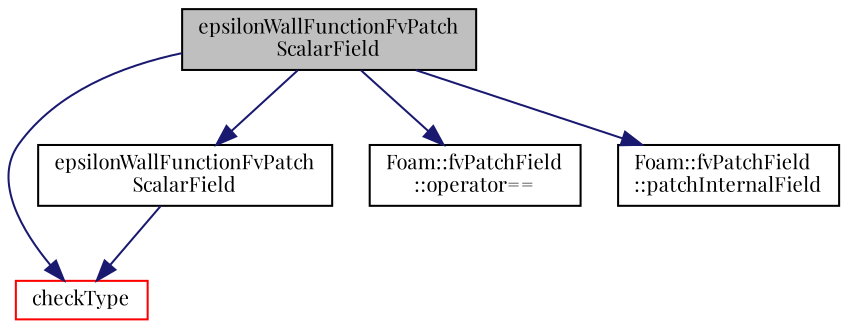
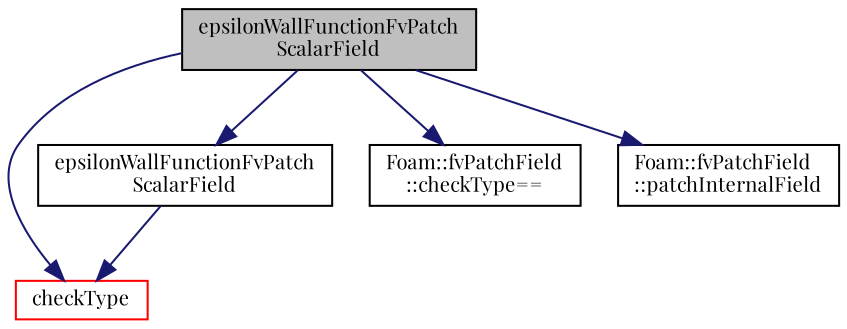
(475, 175) -> (475, 175)
